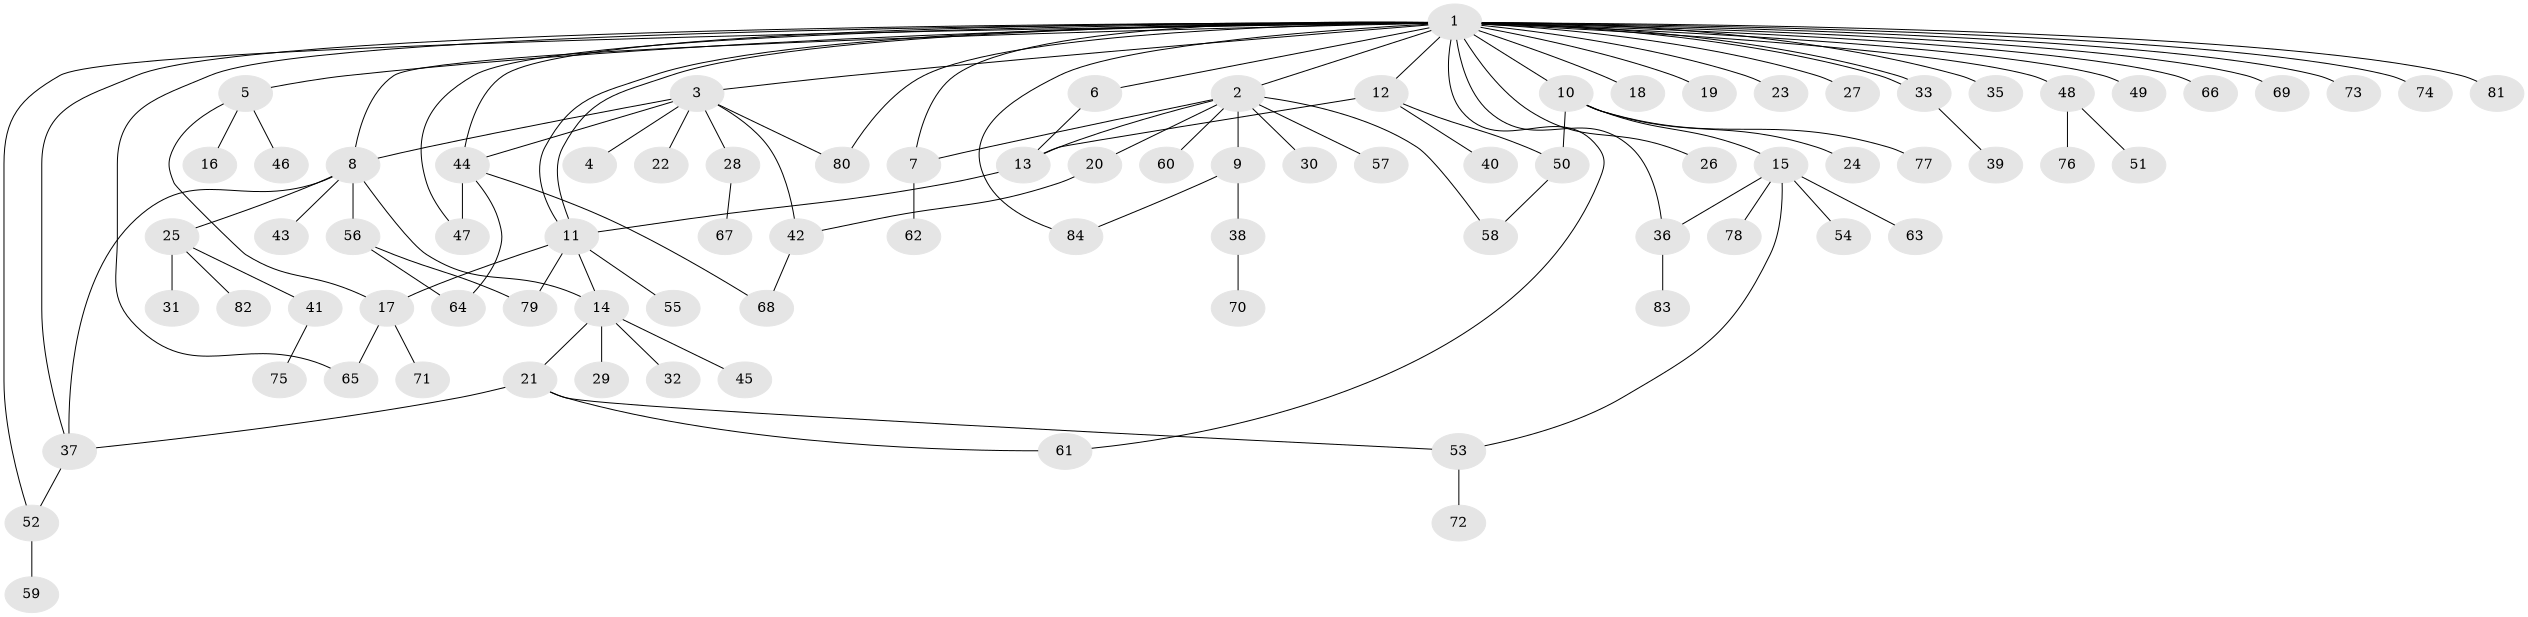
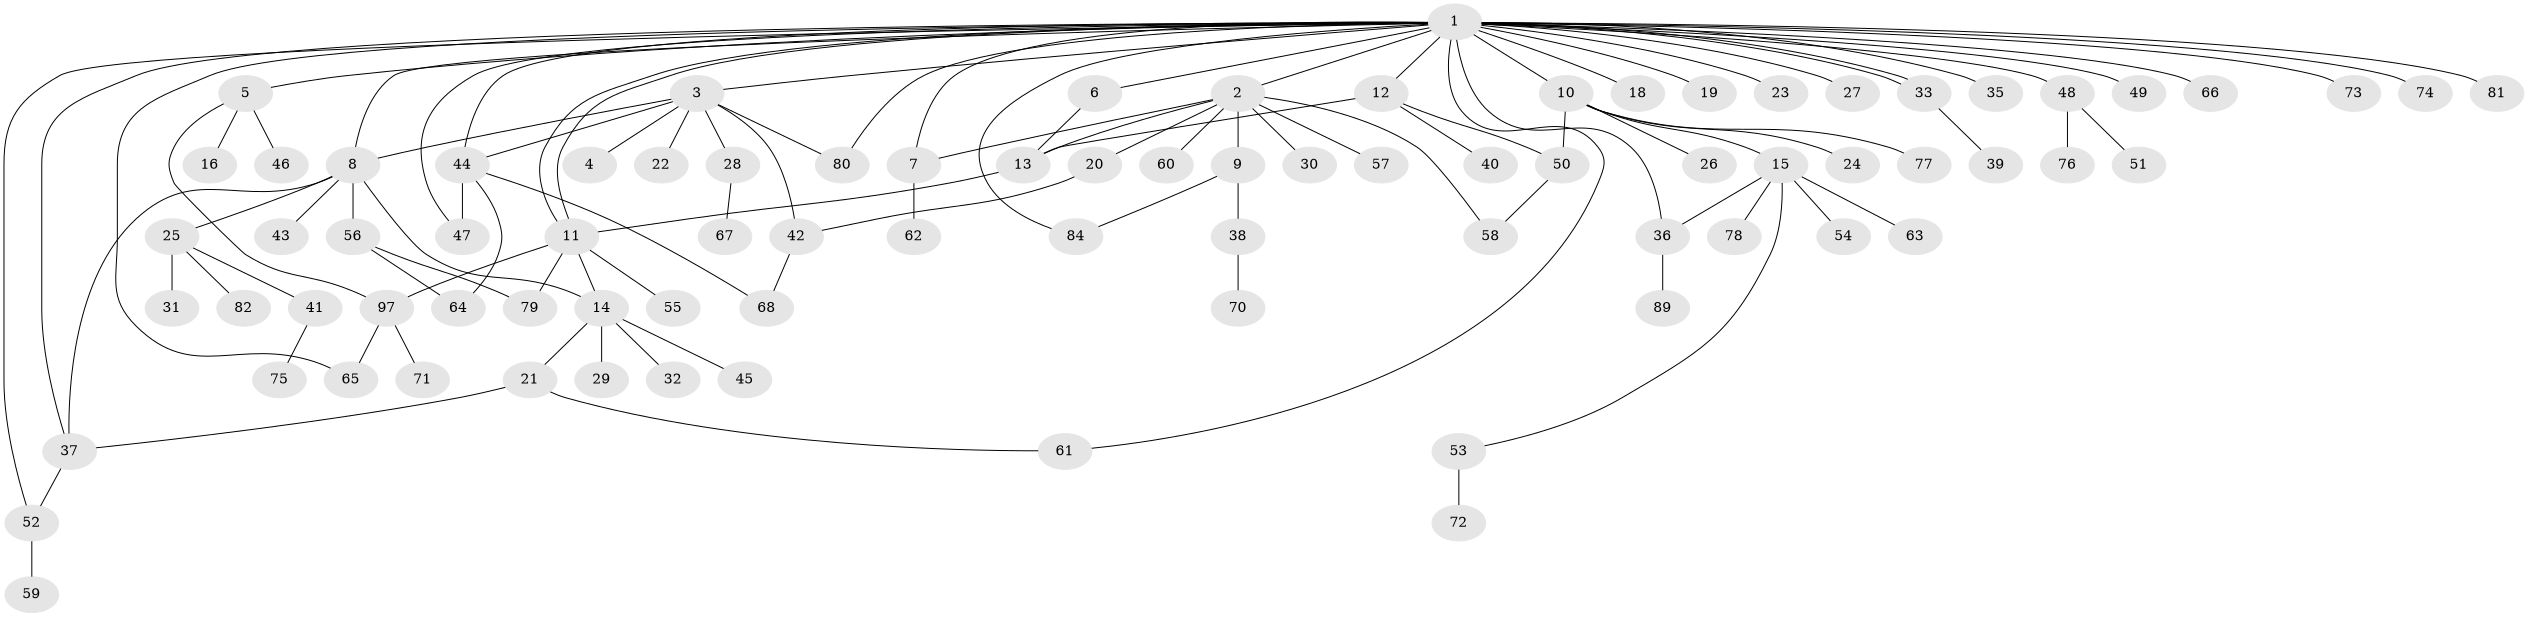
(2282, 93) -> none
(1548, 121) -> (1638, 129)
(387, 308) -> (387, 308)
(1663, 308) -> (1663, 308)
(990, 427) -> none
